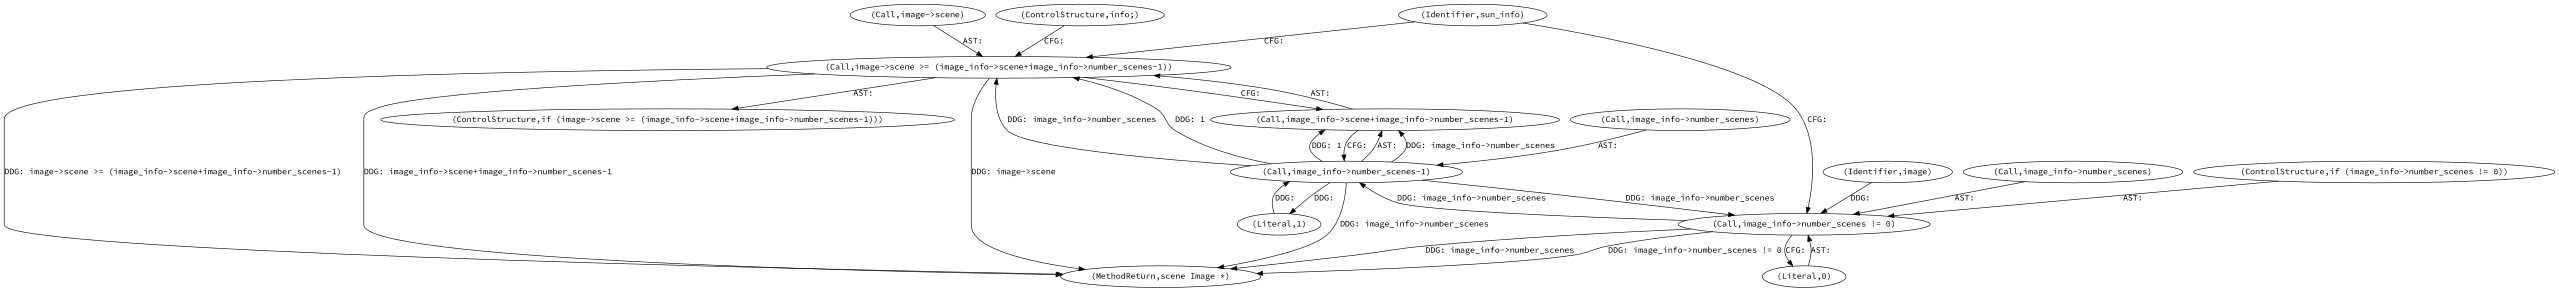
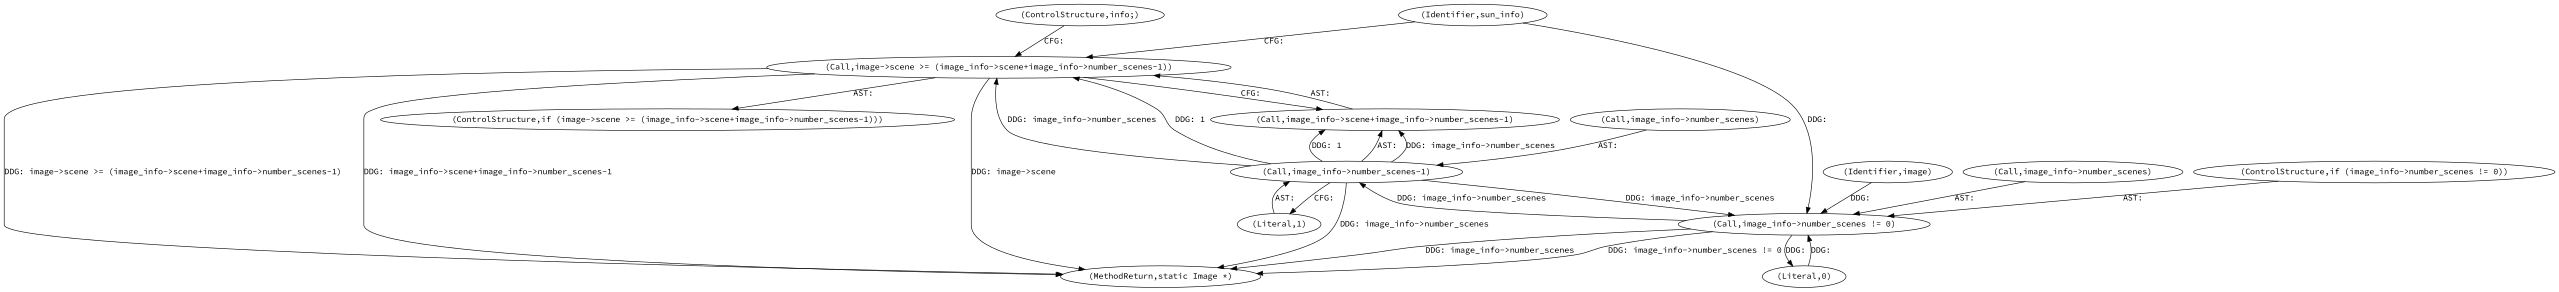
(918, 15) -> none
(1820, 120) -> (1820, 120)
(1348, 141) -> none
(1288, 198) -> (1288, 198)
(1327, 198) -> (1327, 198)
(1798, 250) -> (1798, 250)
(1823, 250) -> (1823, 250)
(1161, 277) -> (1161, 277)
